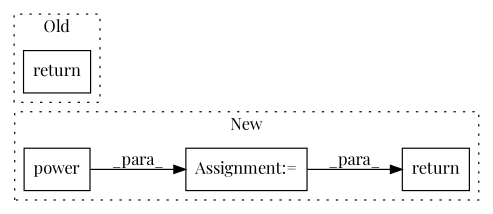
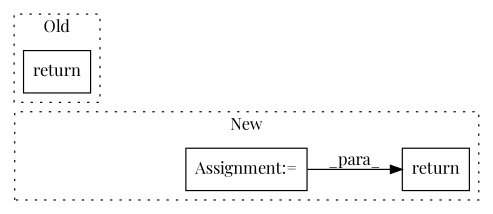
(57, 169) -> none
